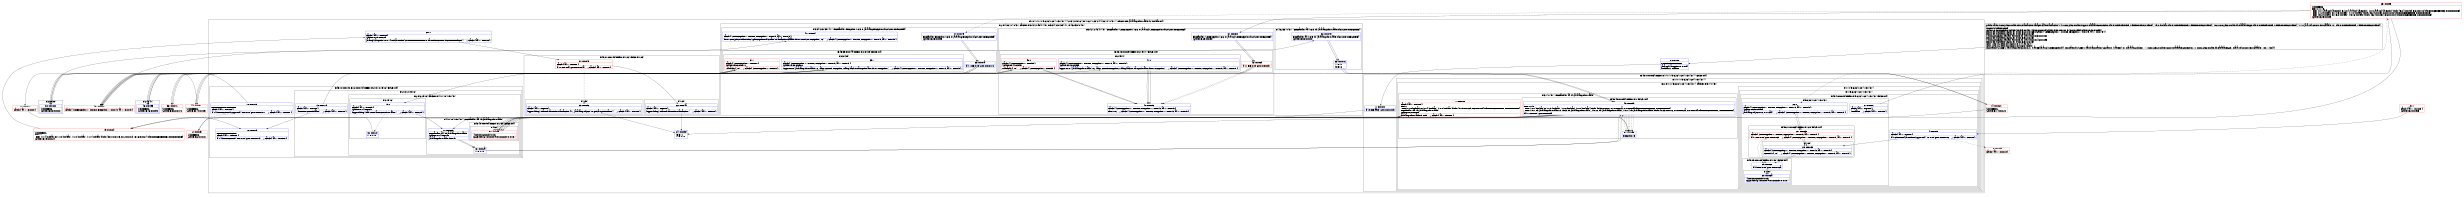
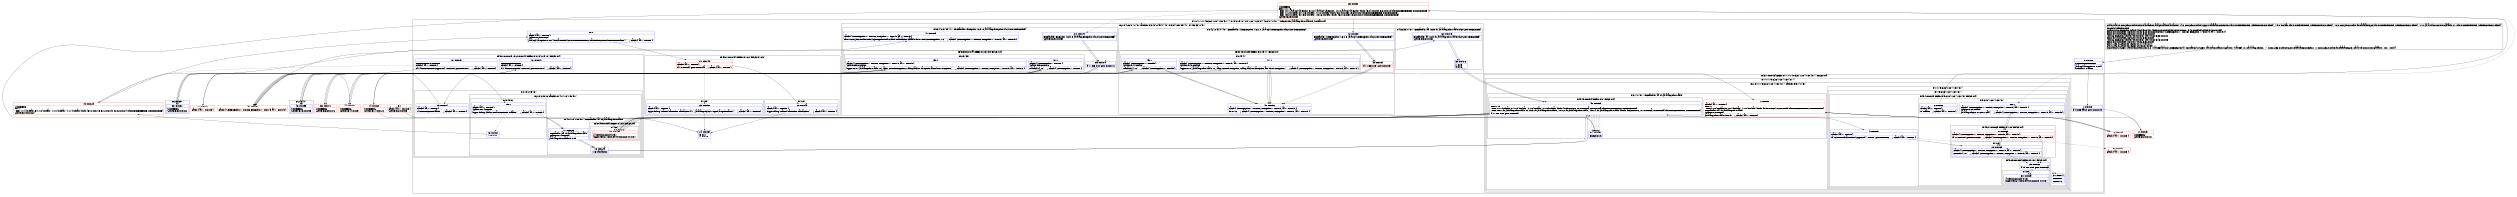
(752, 64) -> (1056, 64)
(1029, 64) -> (1149, 64)
(289, 121) -> (468, 75)
none -> (2118, 134)
(479, 152) -> (600, 152)
none -> (2058, 178)
